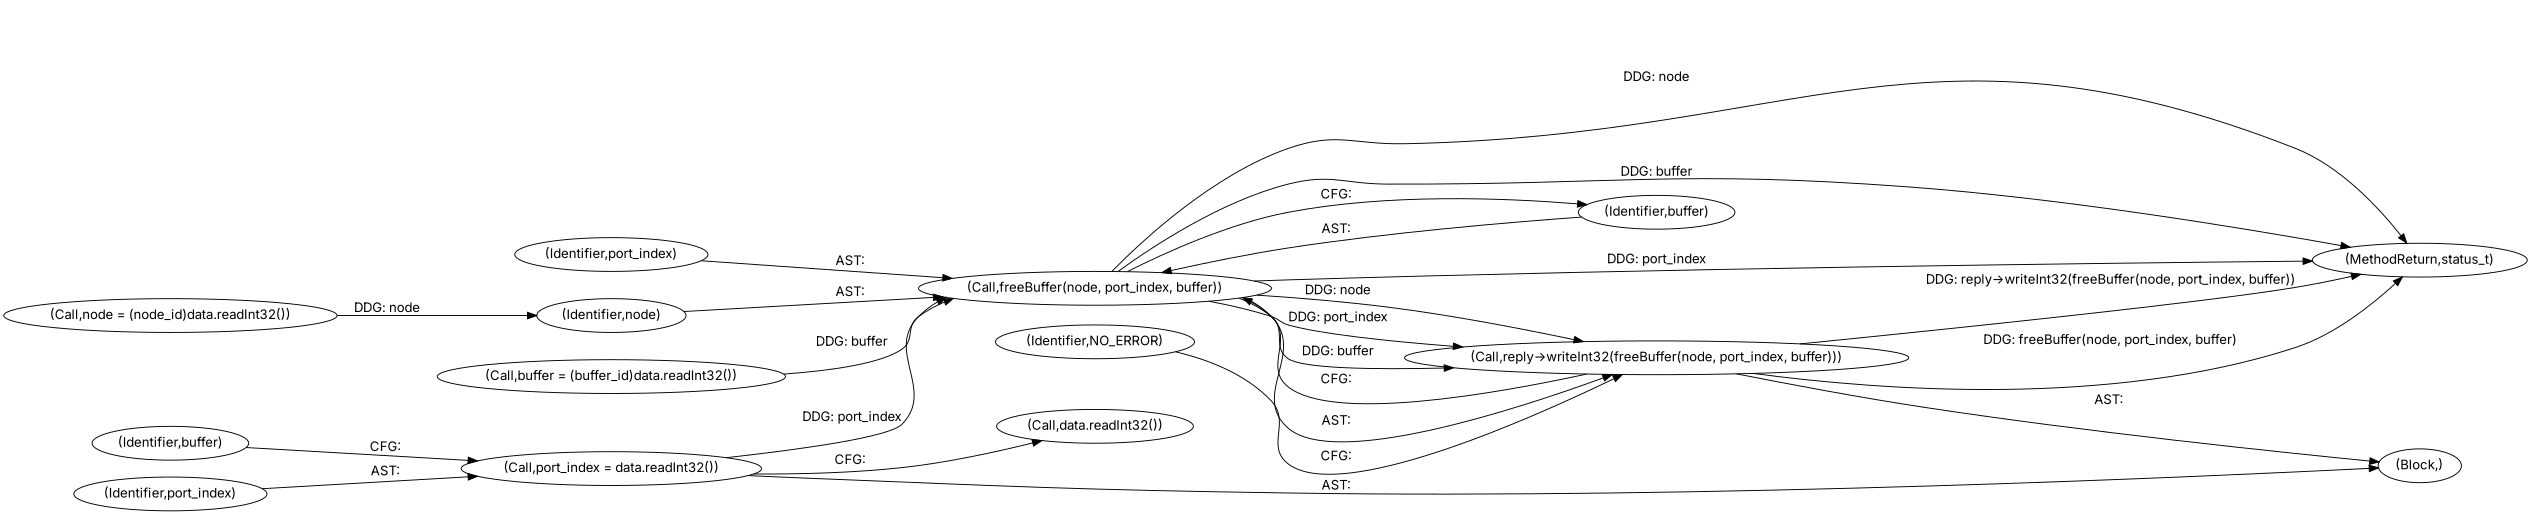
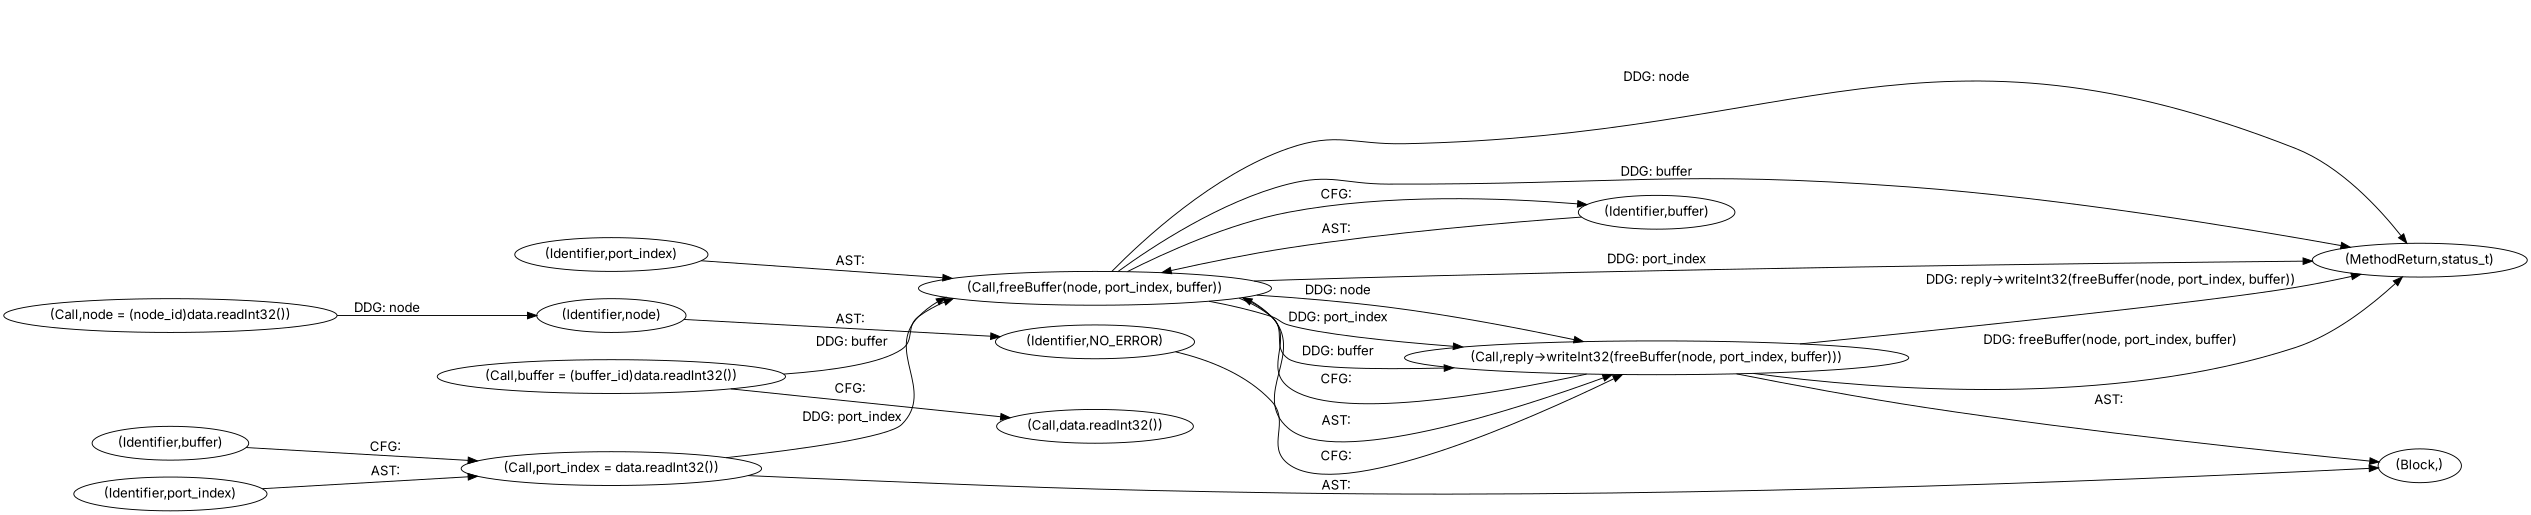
(809, 304) -> (837, 328)
(894, 468) -> (866, 403)
